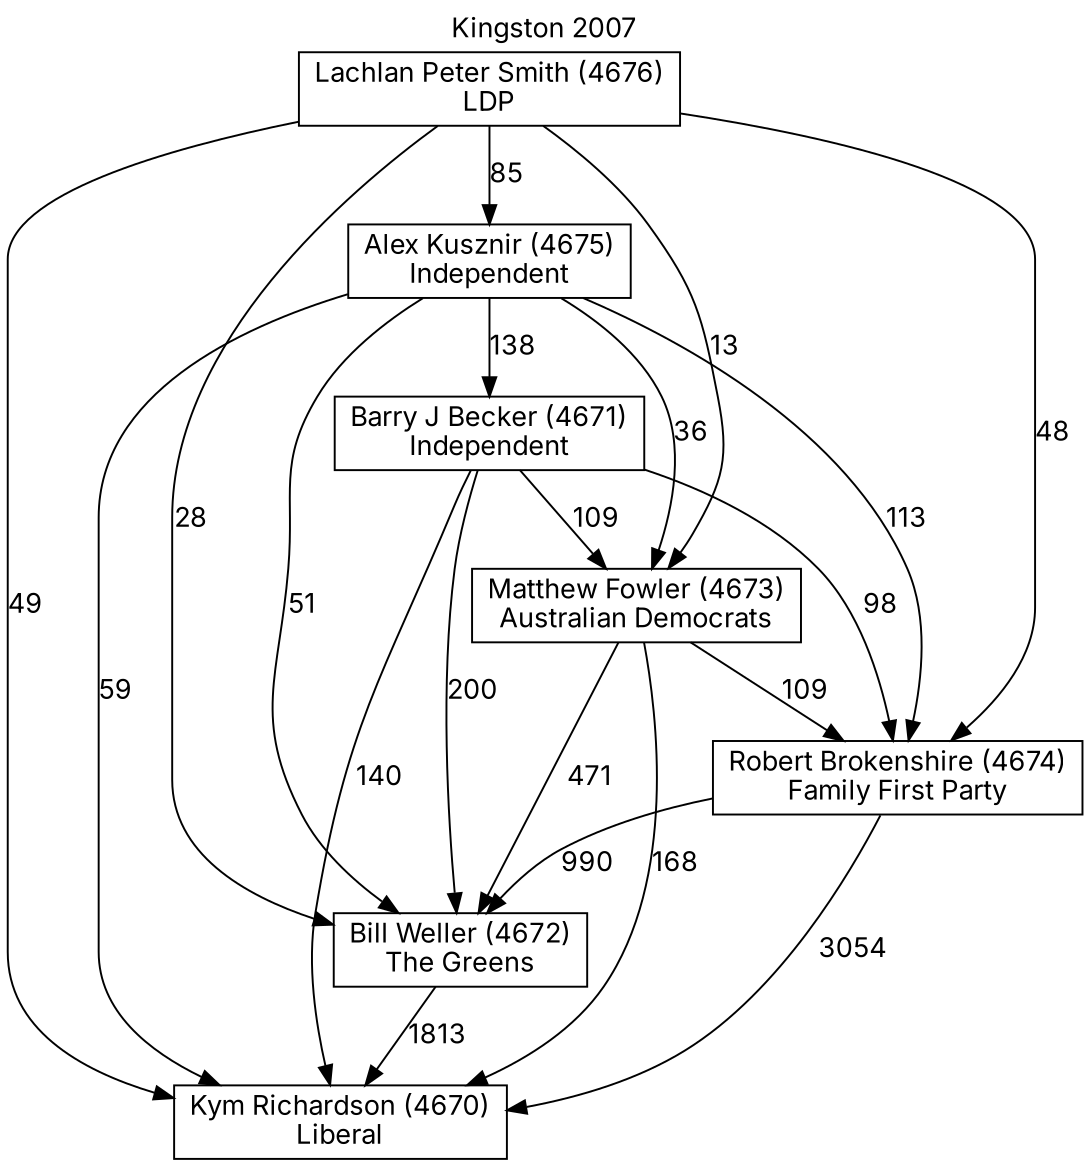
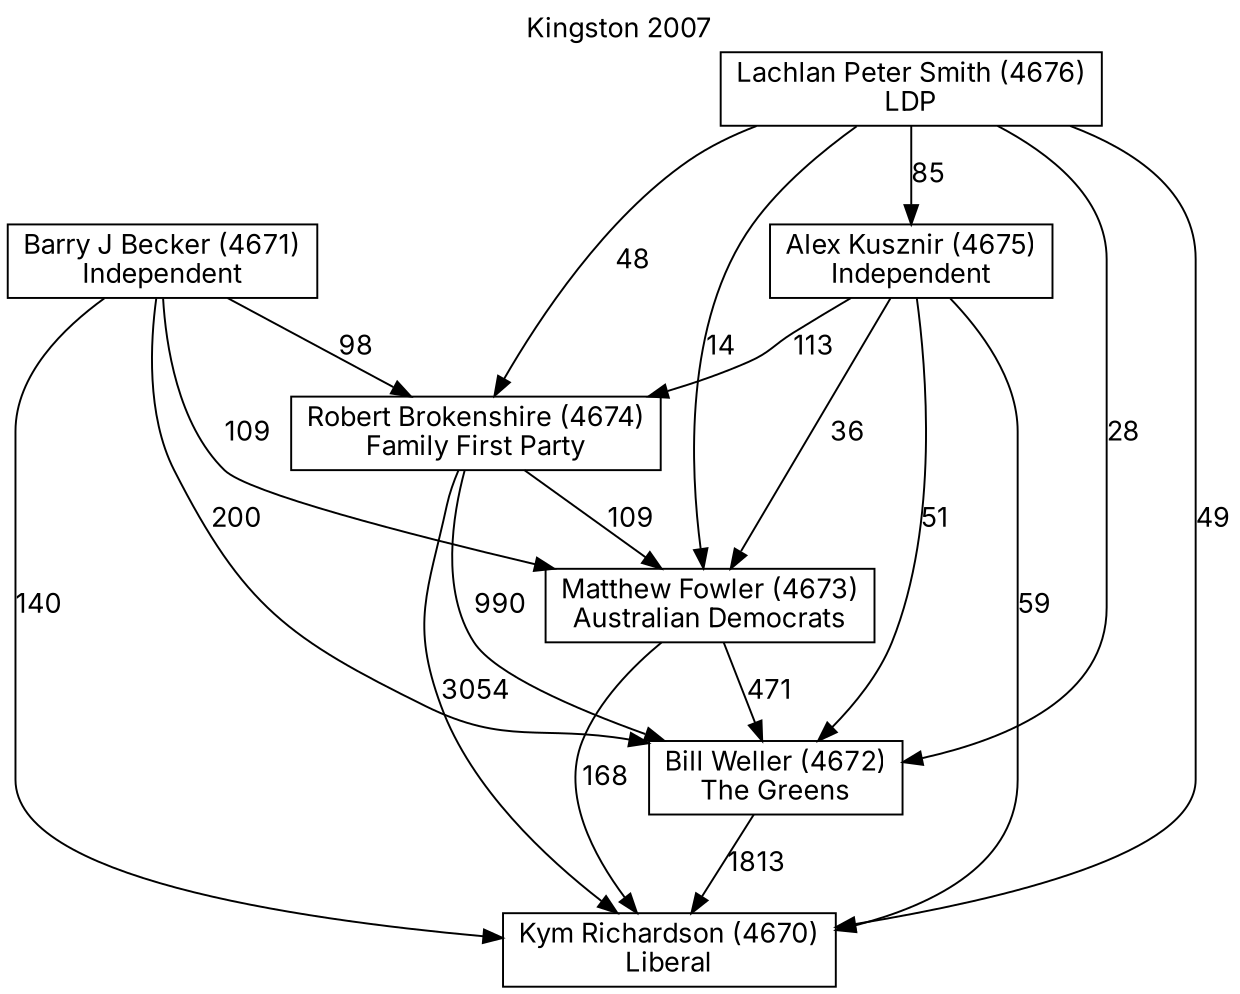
(489, 337) -> none
(726, 347) -> (722, 347)
(759, 686) -> (585, 514)
